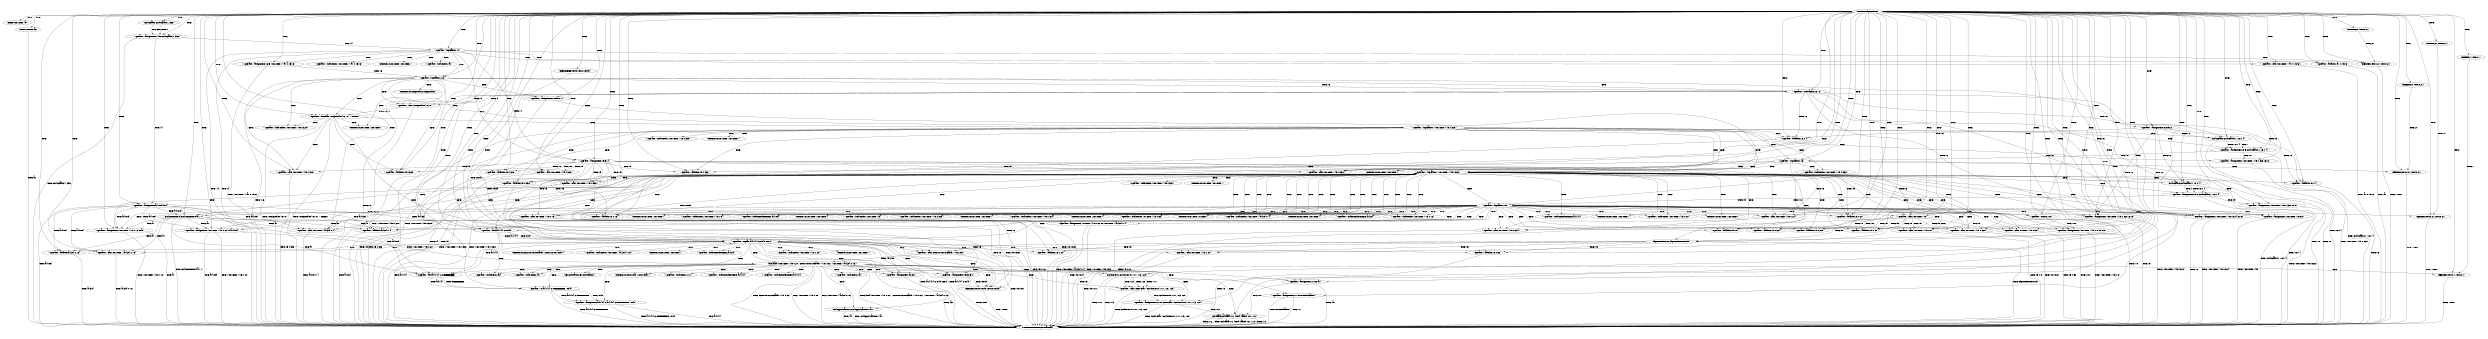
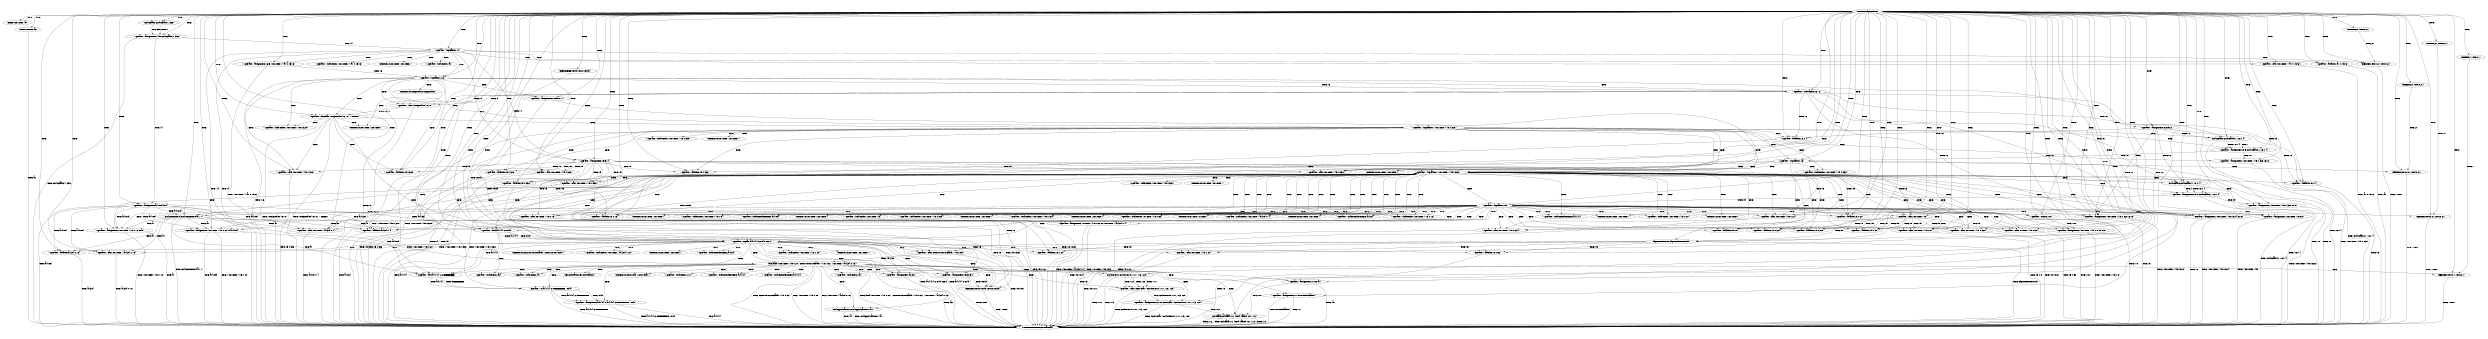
none -> (1676, 175)
(1798, 200) -> (1798, 200)
(680, 247) -> (669, 243)
